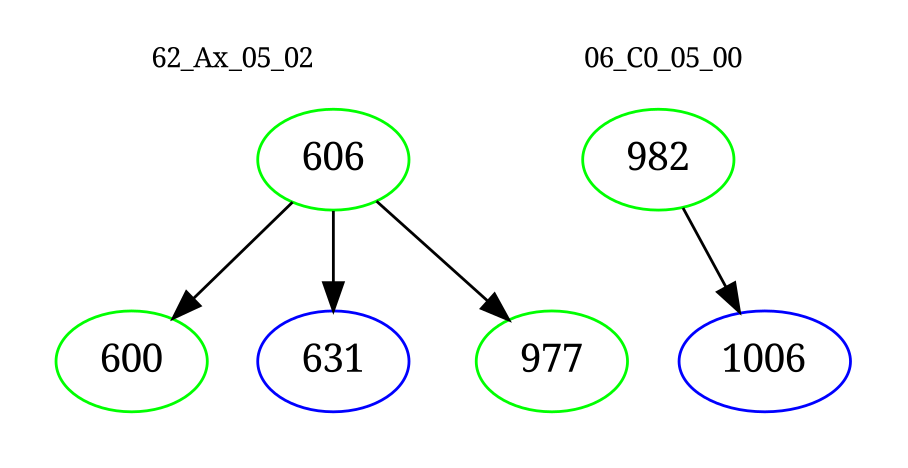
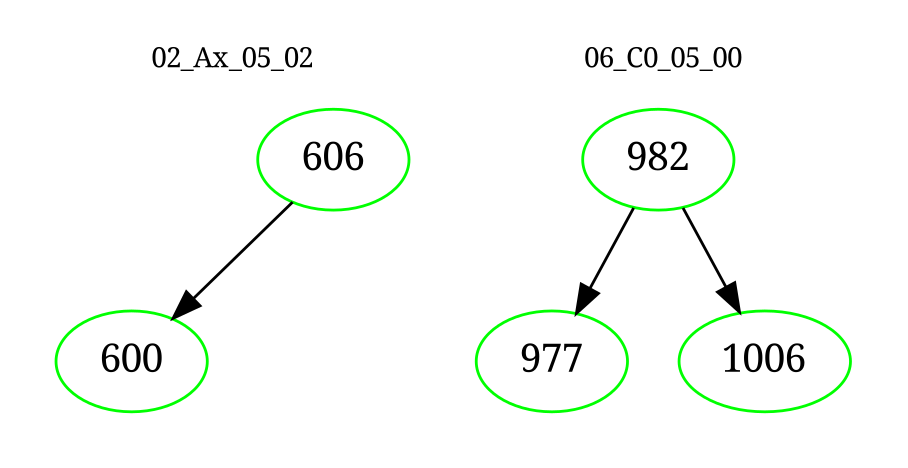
(233, 60) -> (233, 60)
(413, 234) -> (612, 248)
(333, 361) -> none
(765, 361) -> (765, 361)
